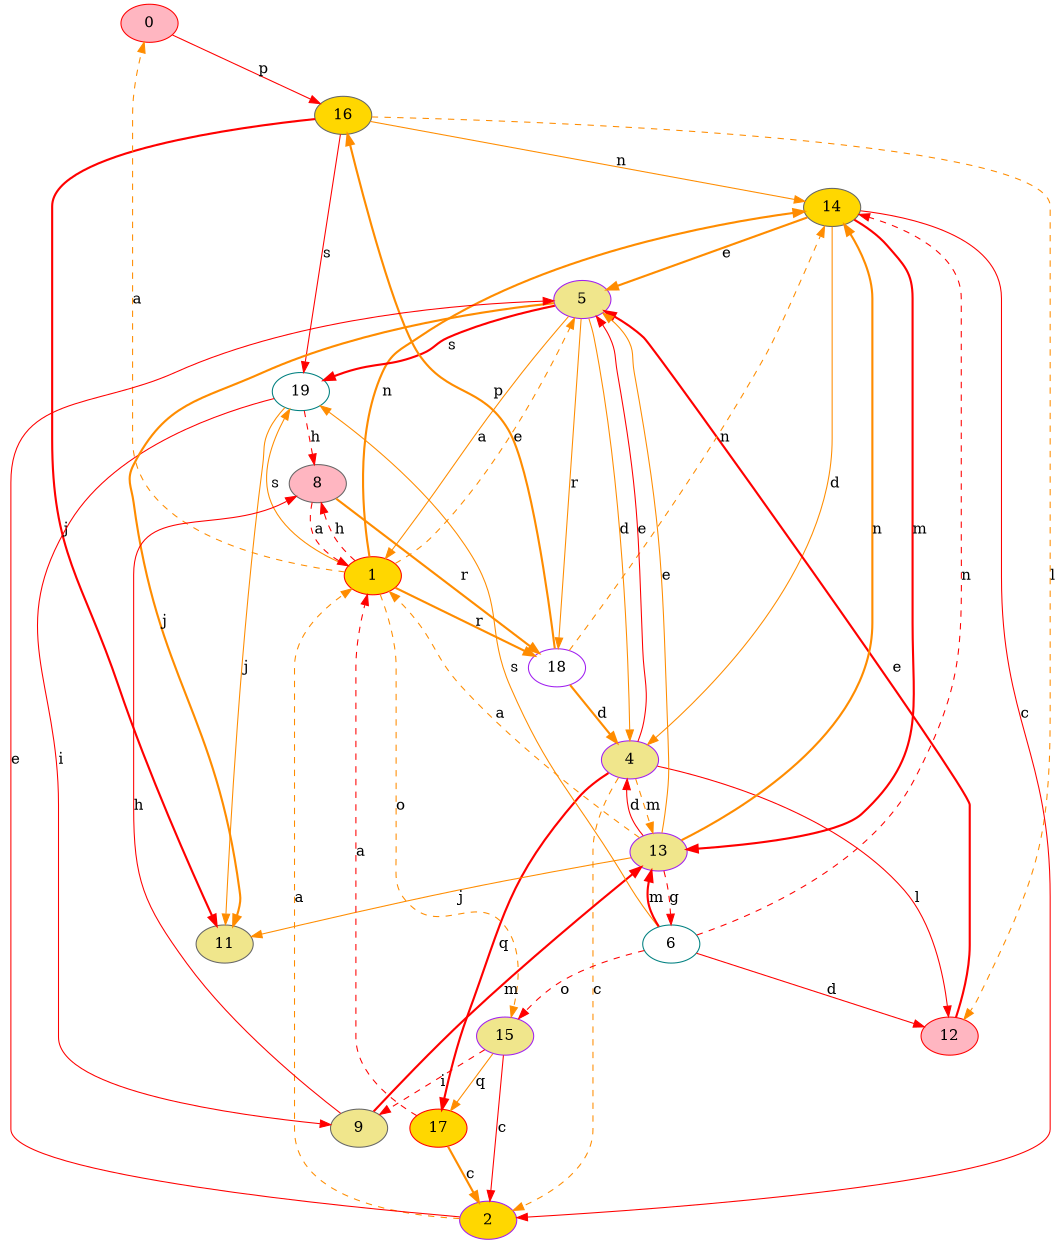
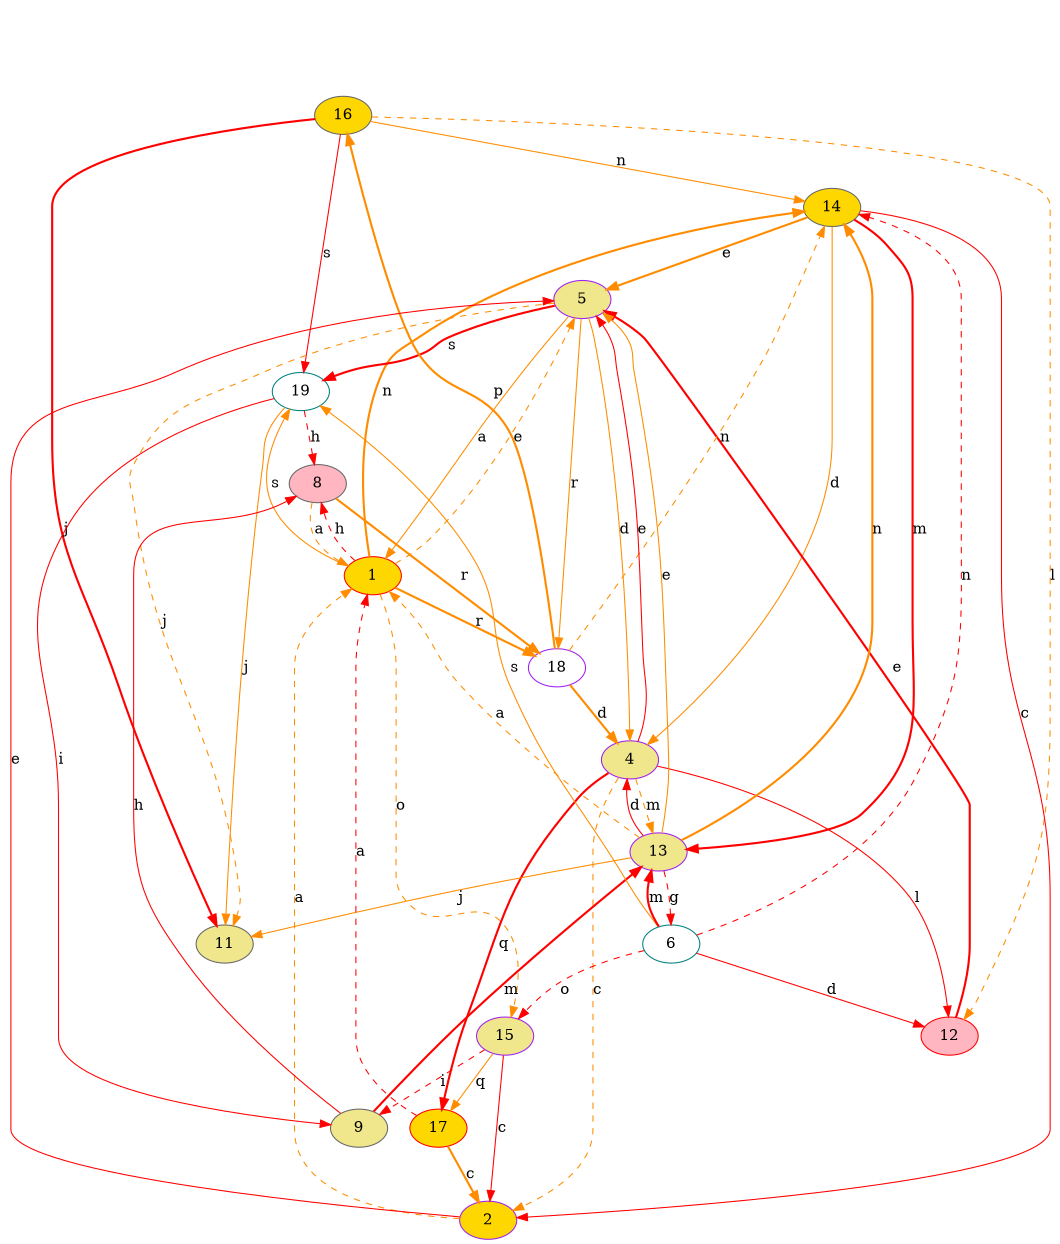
(150, 23) -> none
(131, 489) -> (131, 489)
(314, 537) -> (314, 537)
